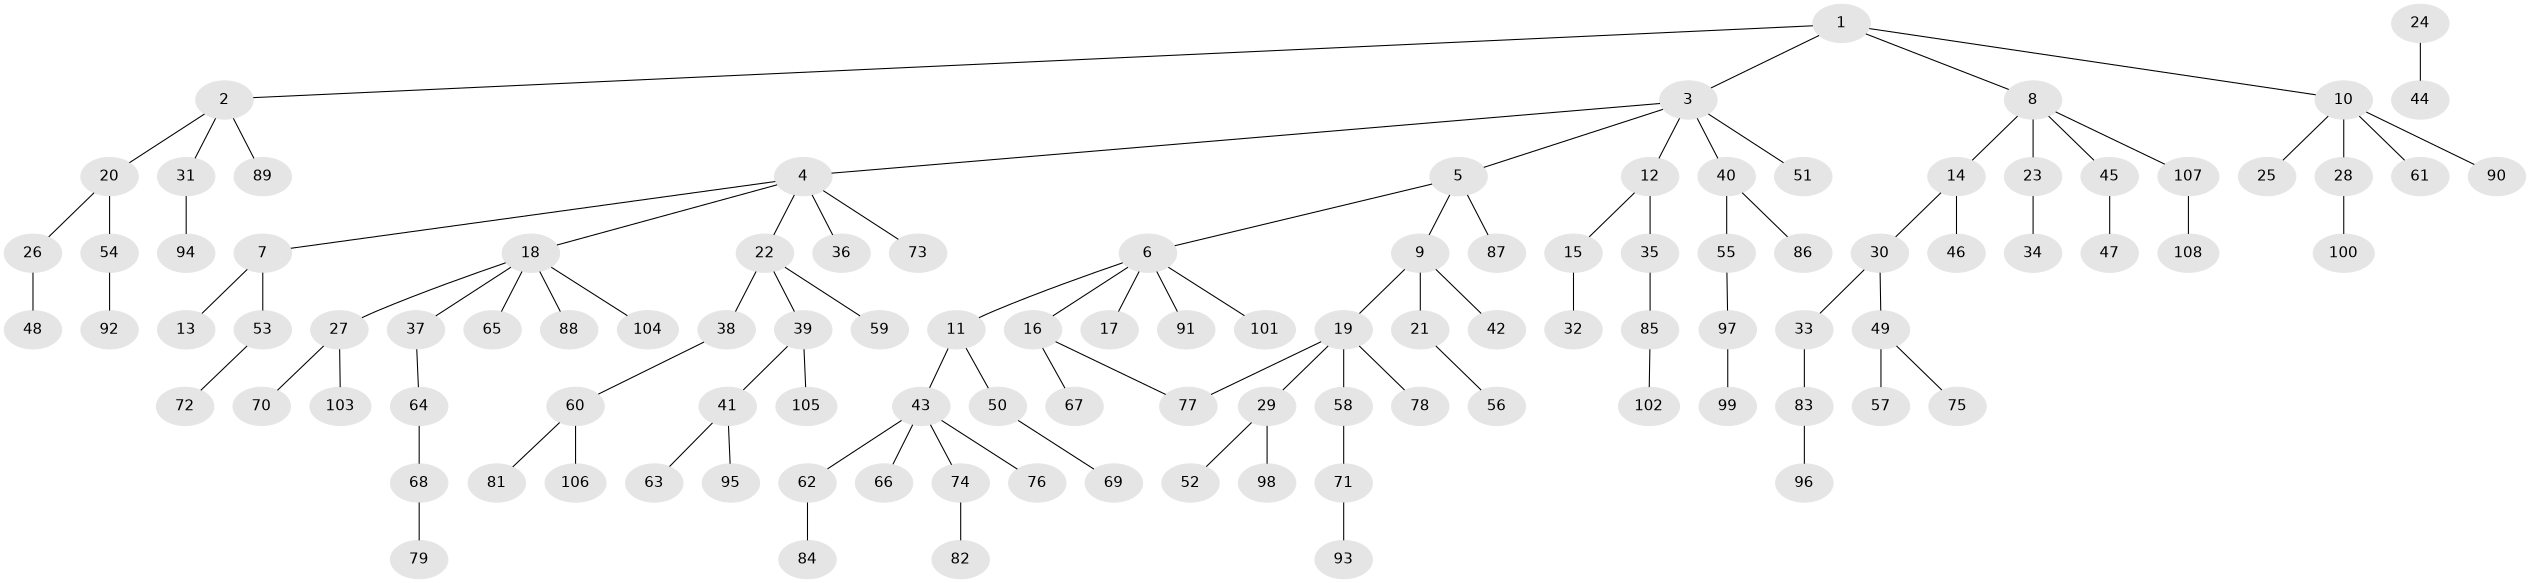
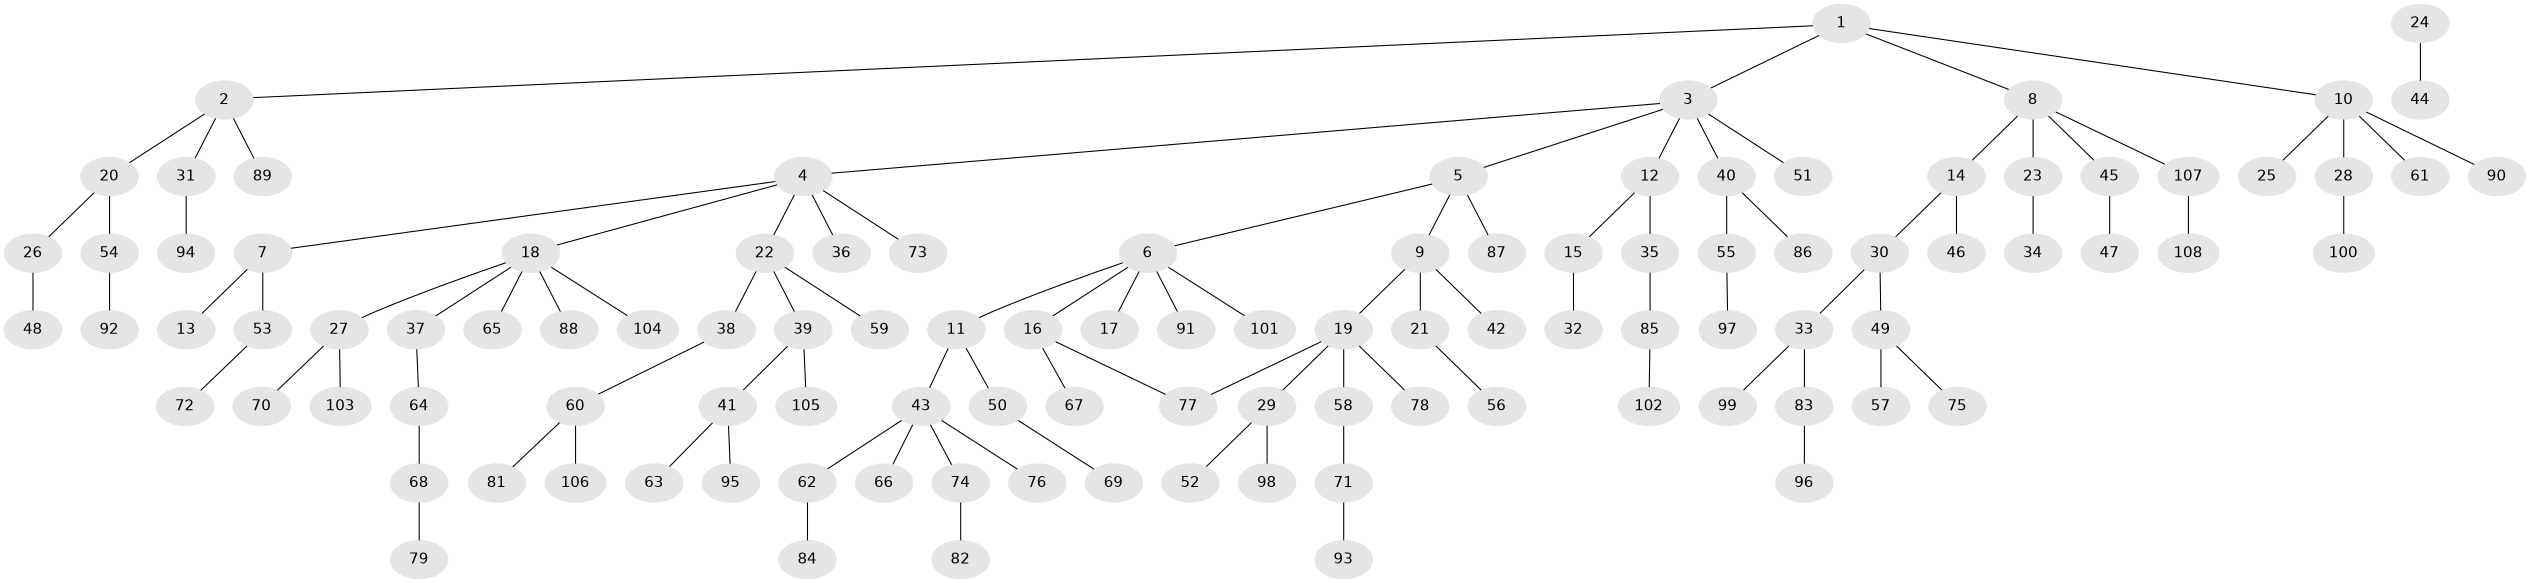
(1728, 368) -> (1766, 368)
